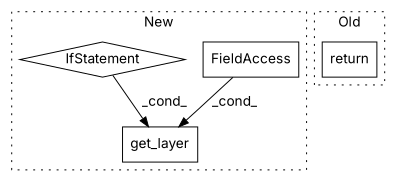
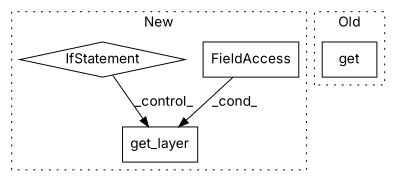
(350, 60) -> (350, 60)
(165, 102) -> (165, 102)
